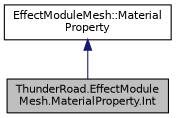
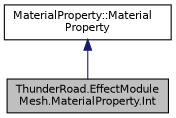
(88, 22) -> (88, 22)
